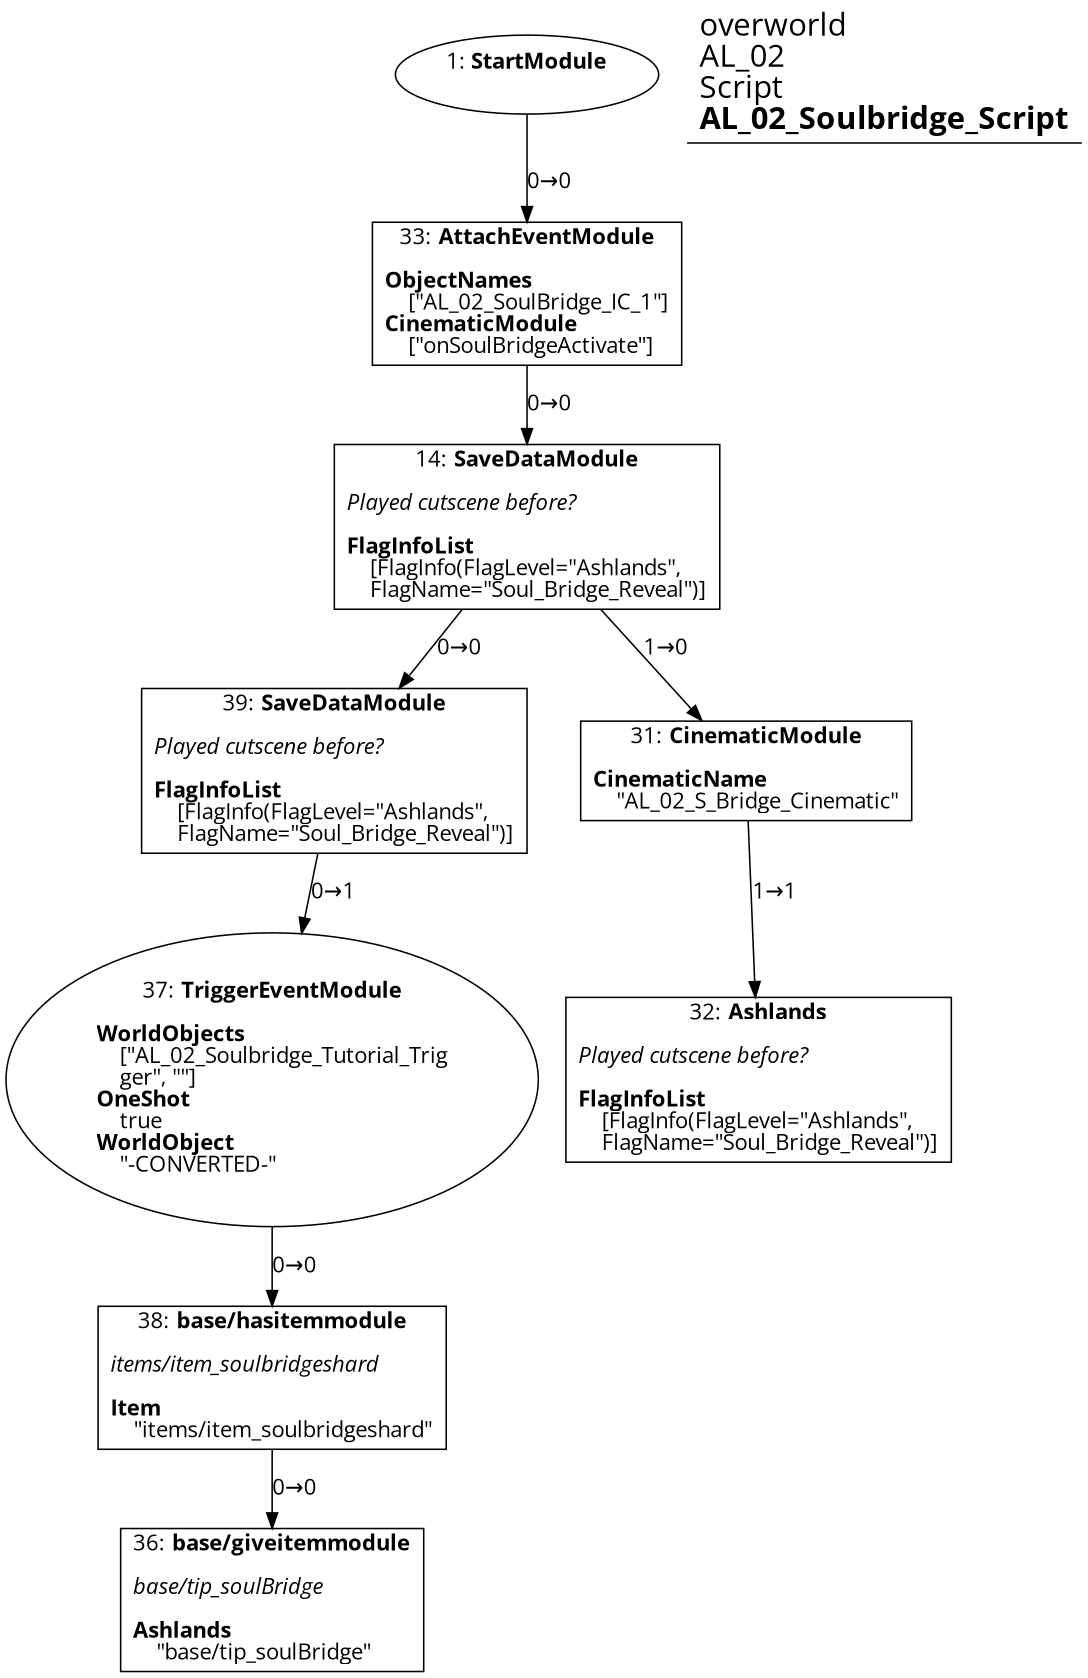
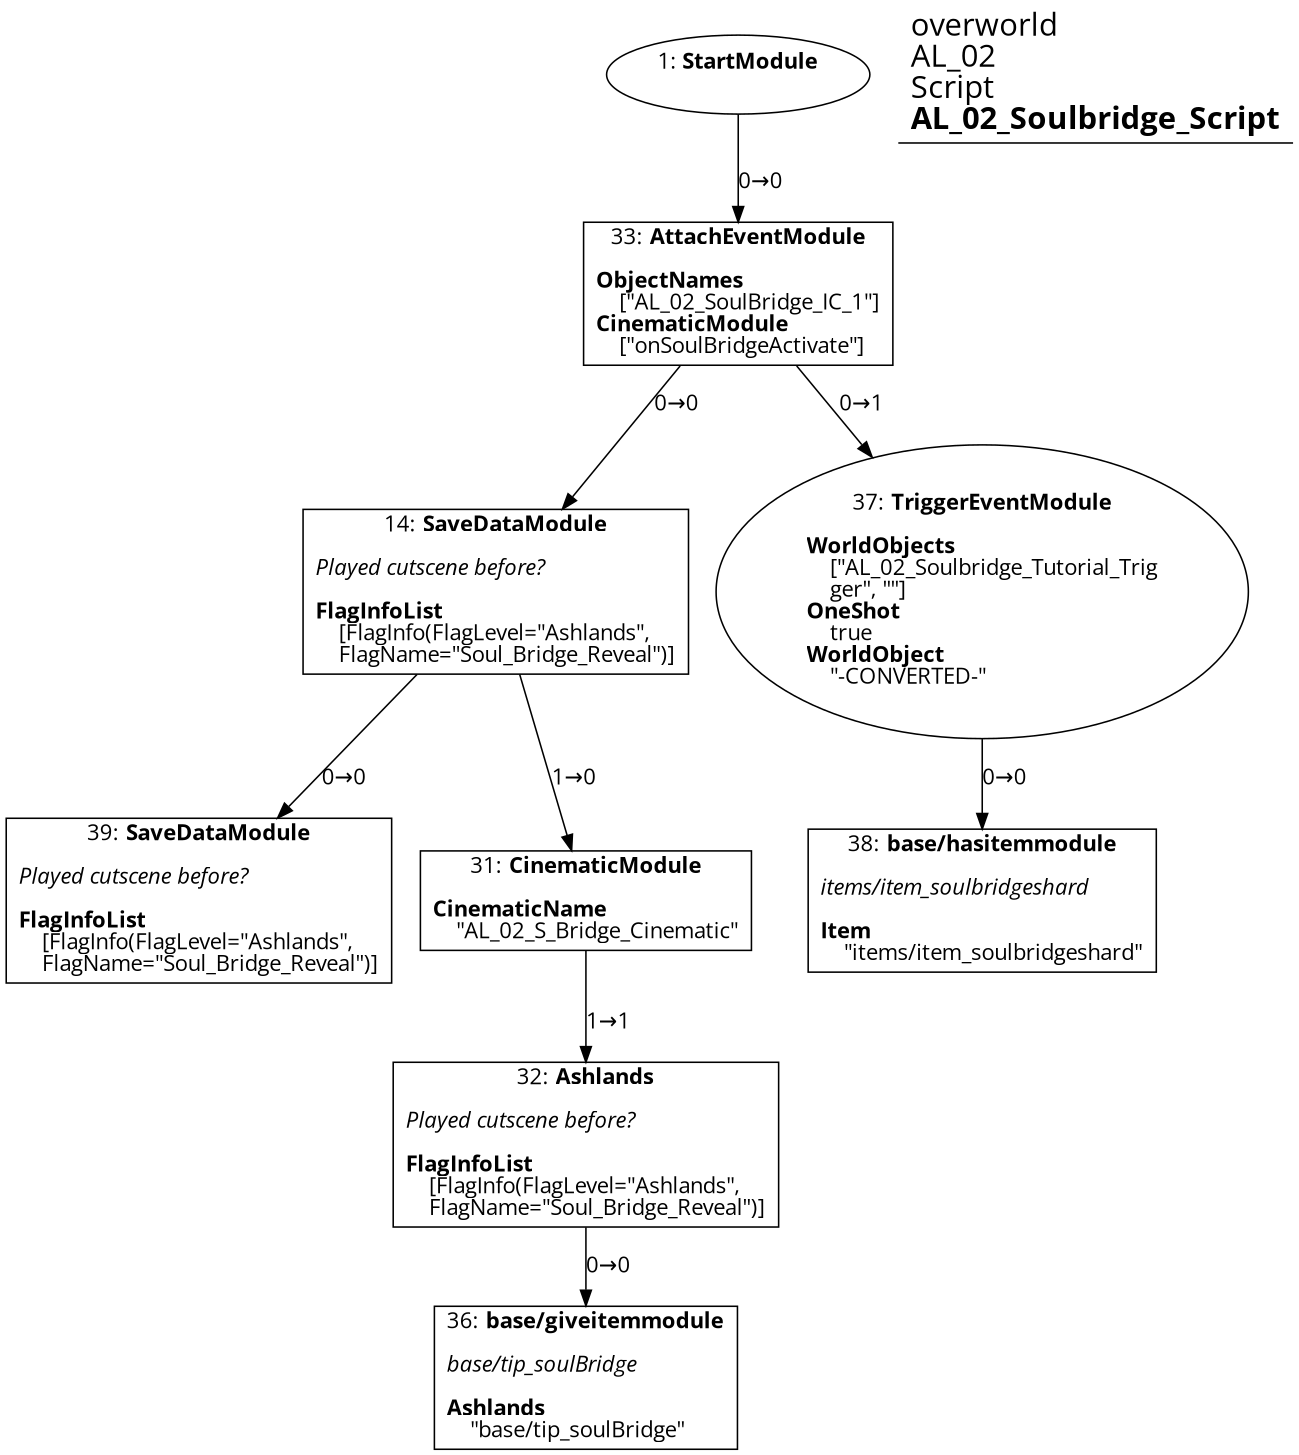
(311, 886) -> (829, 405)
(272, 1481) -> (586, 1258)
